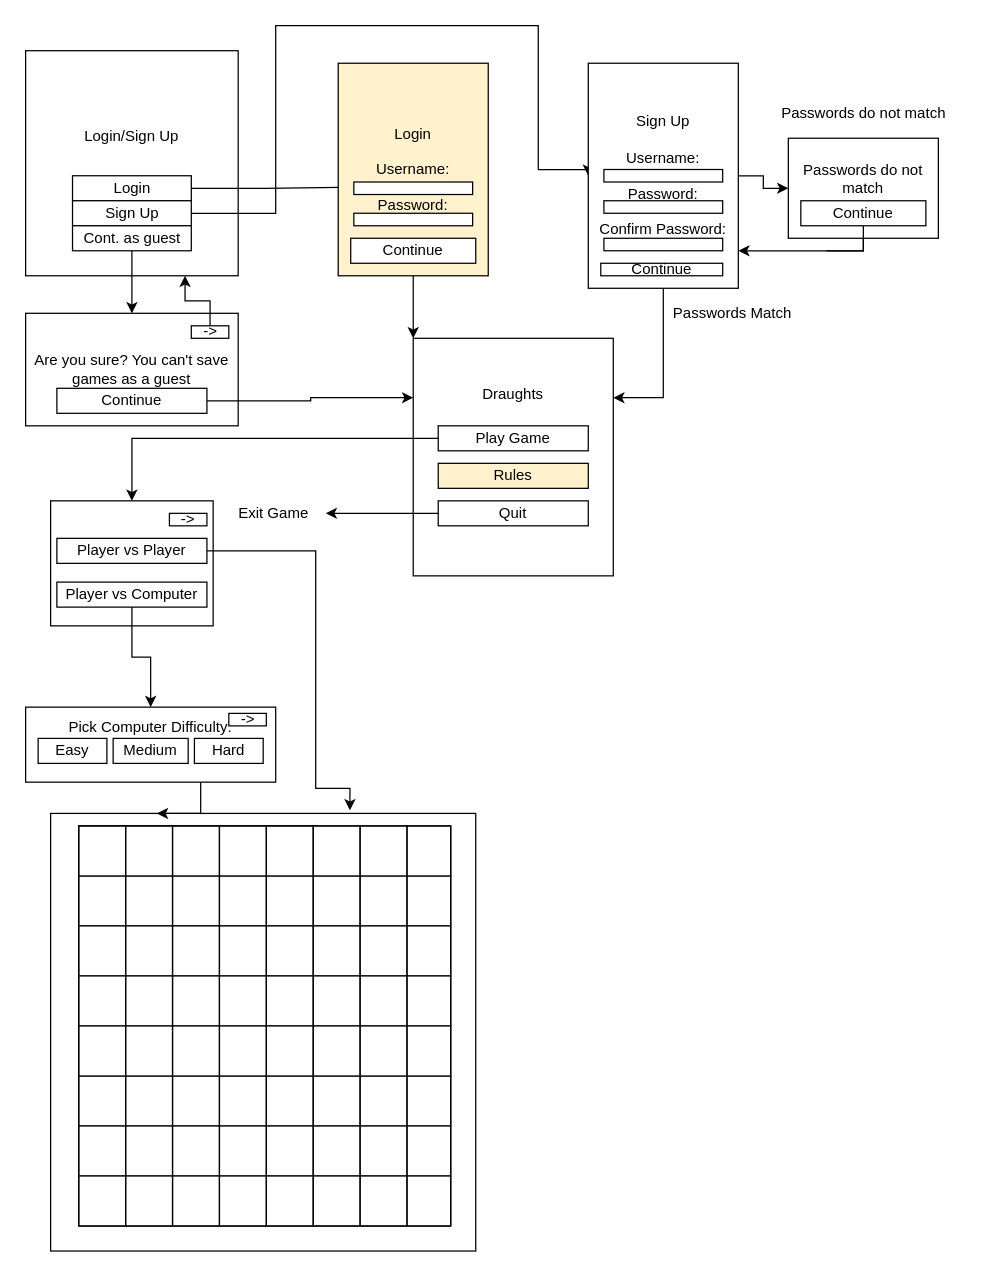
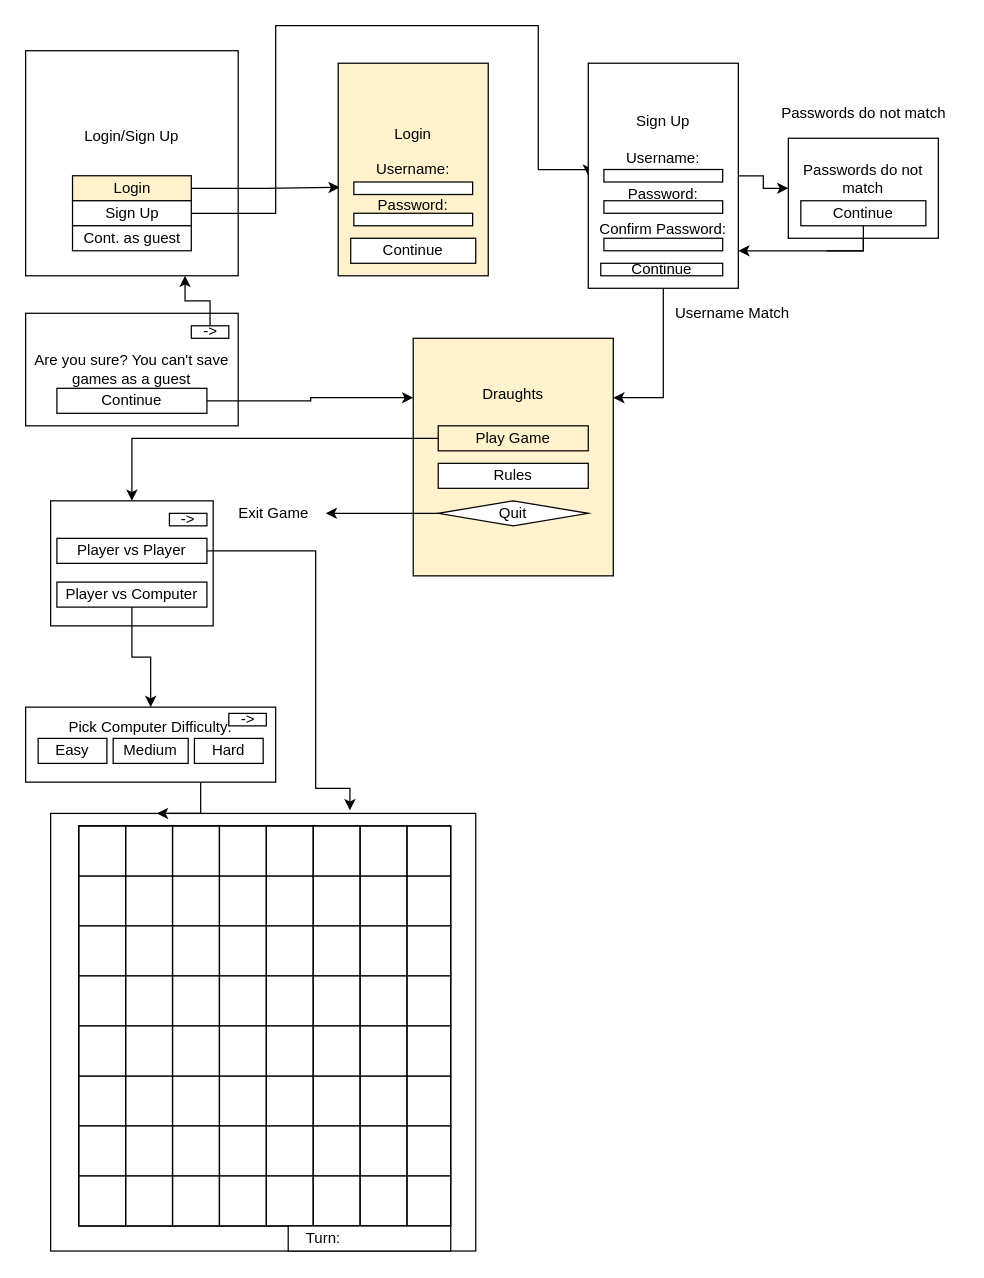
(333, 187) -> (330, 187)
(132, 188) -> (132, 188)
(132, 278) -> none
(413, 303) -> none
(733, 313) -> (733, 313)
(513, 438) -> (513, 438)
(513, 457) -> (513, 457)
(513, 476) -> (513, 476)
(513, 513) -> (513, 513)
none -> (369, 1238)
